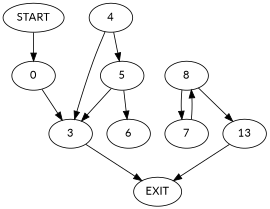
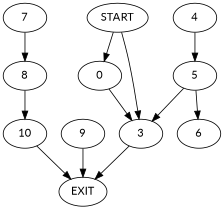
(90, 71) -> (131, 71)
(181, 101) -> none
none -> (83, 134)
(245, 134) -> (25, 134)
